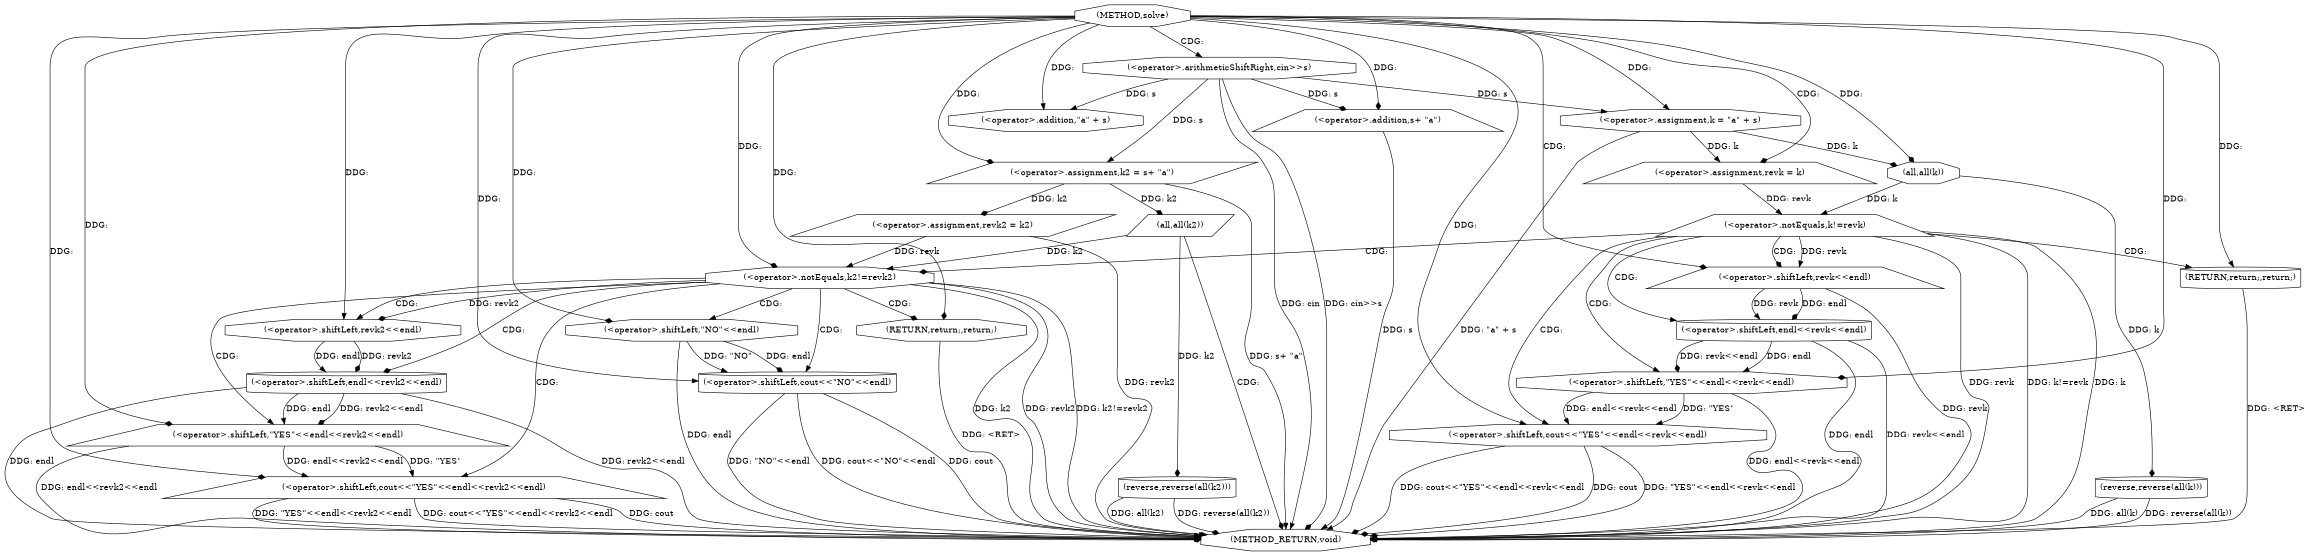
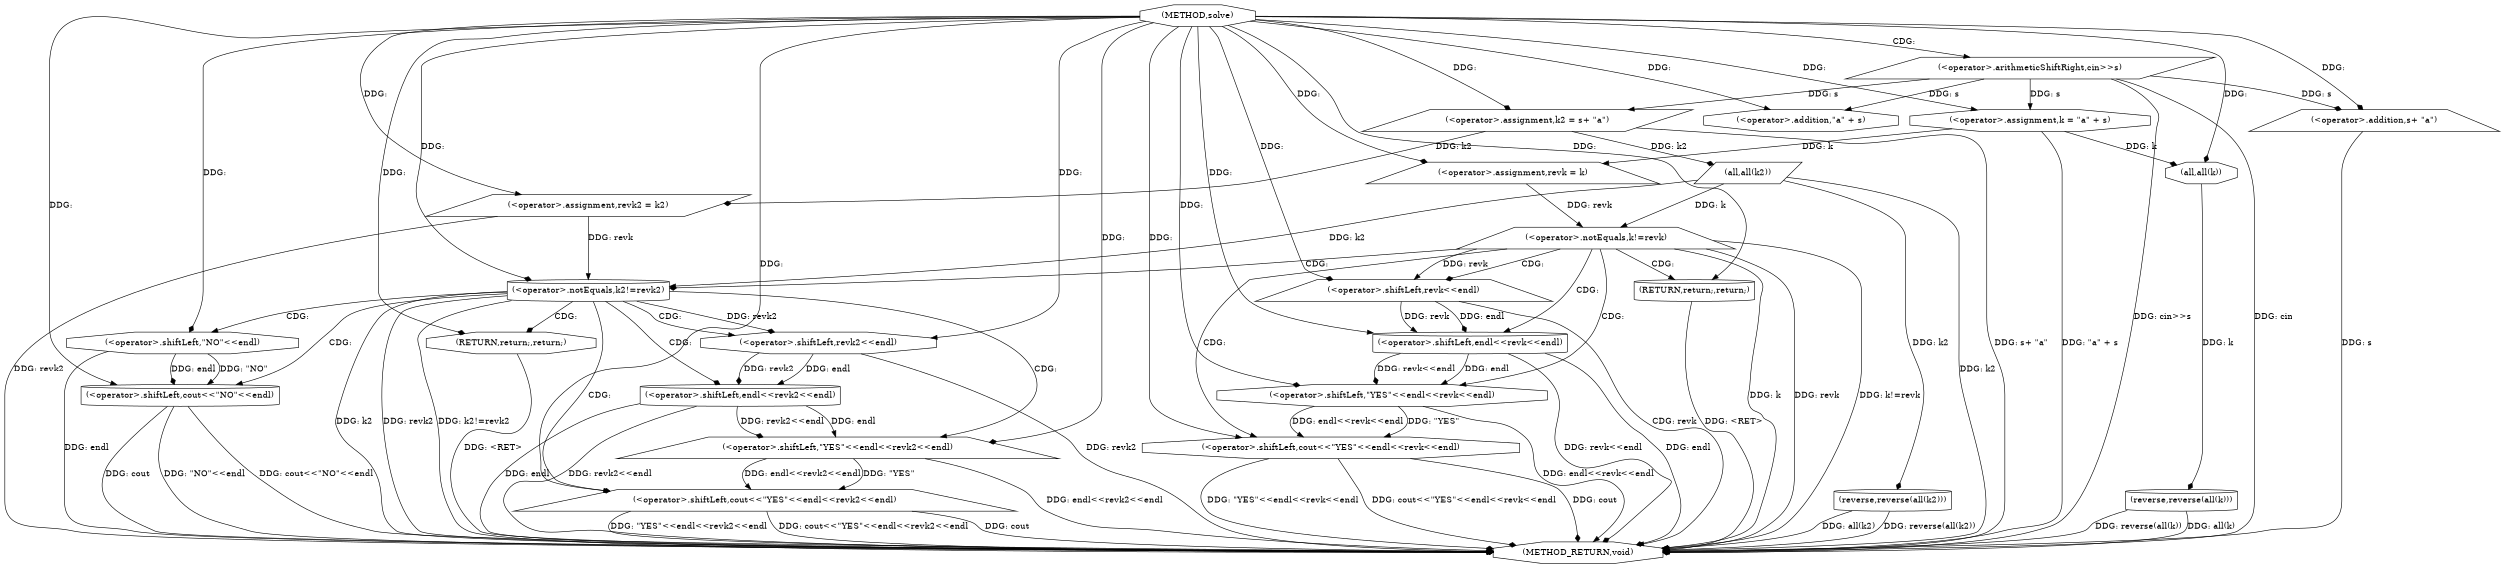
none -> (384, 41)
(1219, 68) -> (2030, 68)
(1810, 94) -> (1310, 94)
(1556, 147) -> (1273, 147)
(1865, 197) -> (1675, 204)
none -> (1217, 229)
(820, 278) -> (588, 291)
(1250, 383) -> (1978, 369)
(1965, 409) -> (1675, 422)
none -> (1164, 490)
